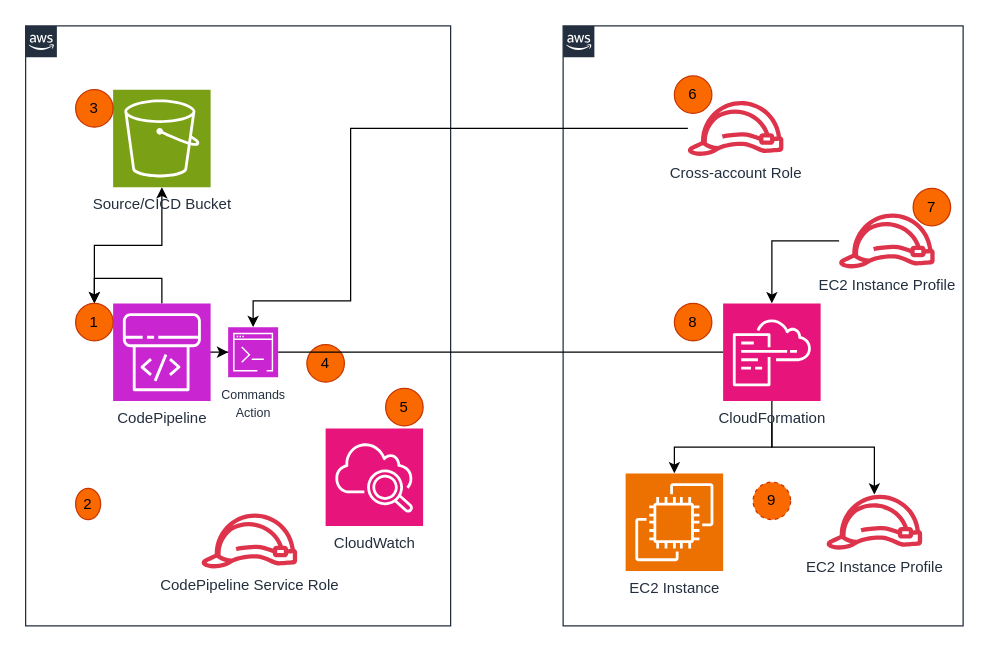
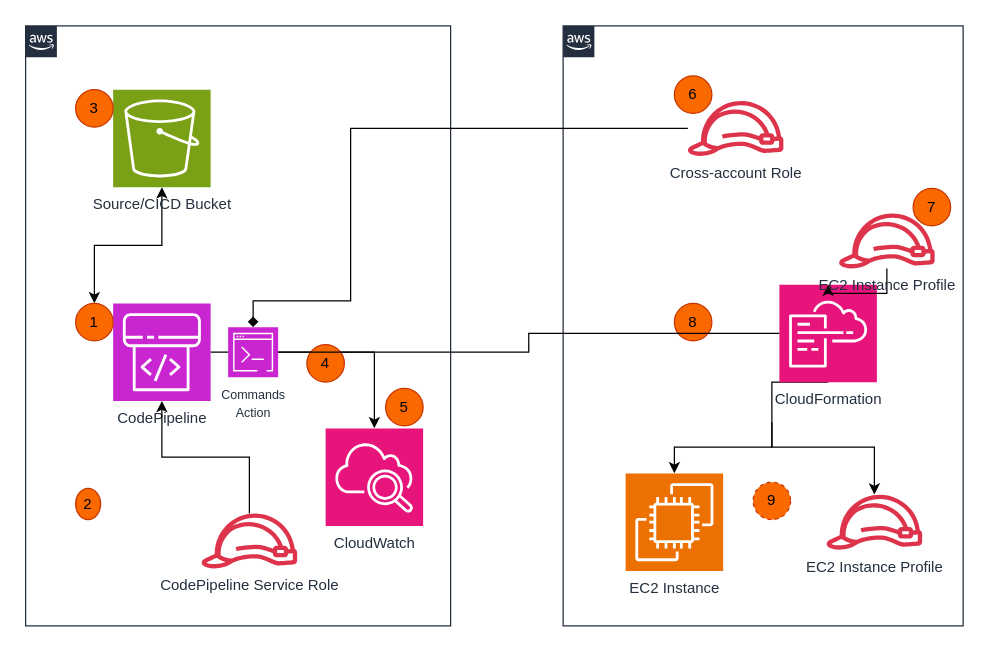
(143, 278) -> (374, 387)
(253, 317) -> (253, 316)
(209, 352) -> none
(772, 352) -> (828, 333)
none -> (210, 457)
